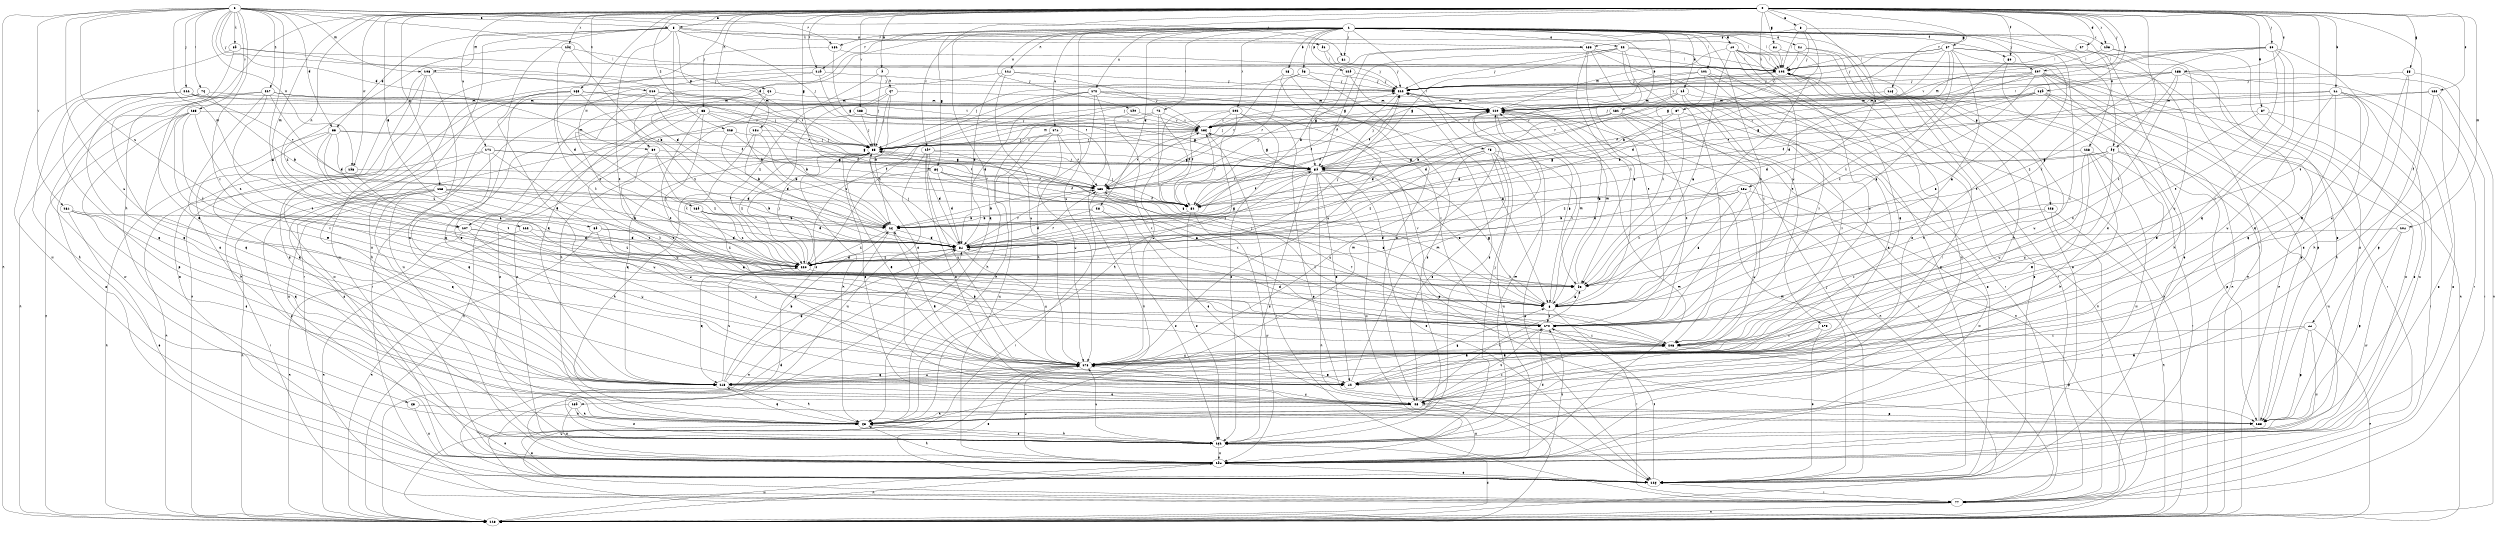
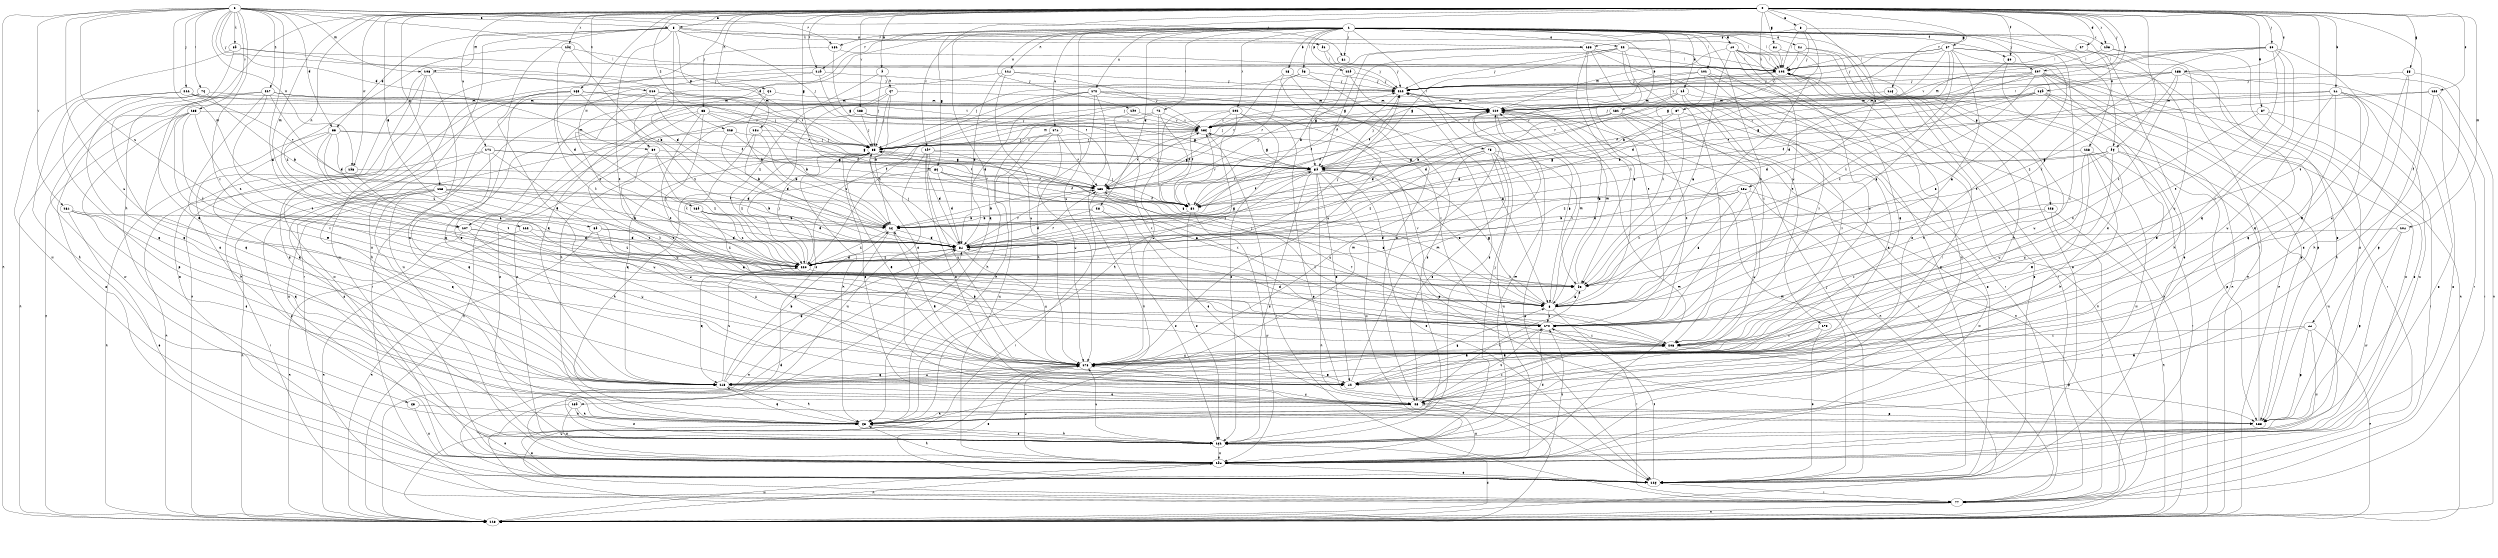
(1064, 158) -> (1051, 154)
